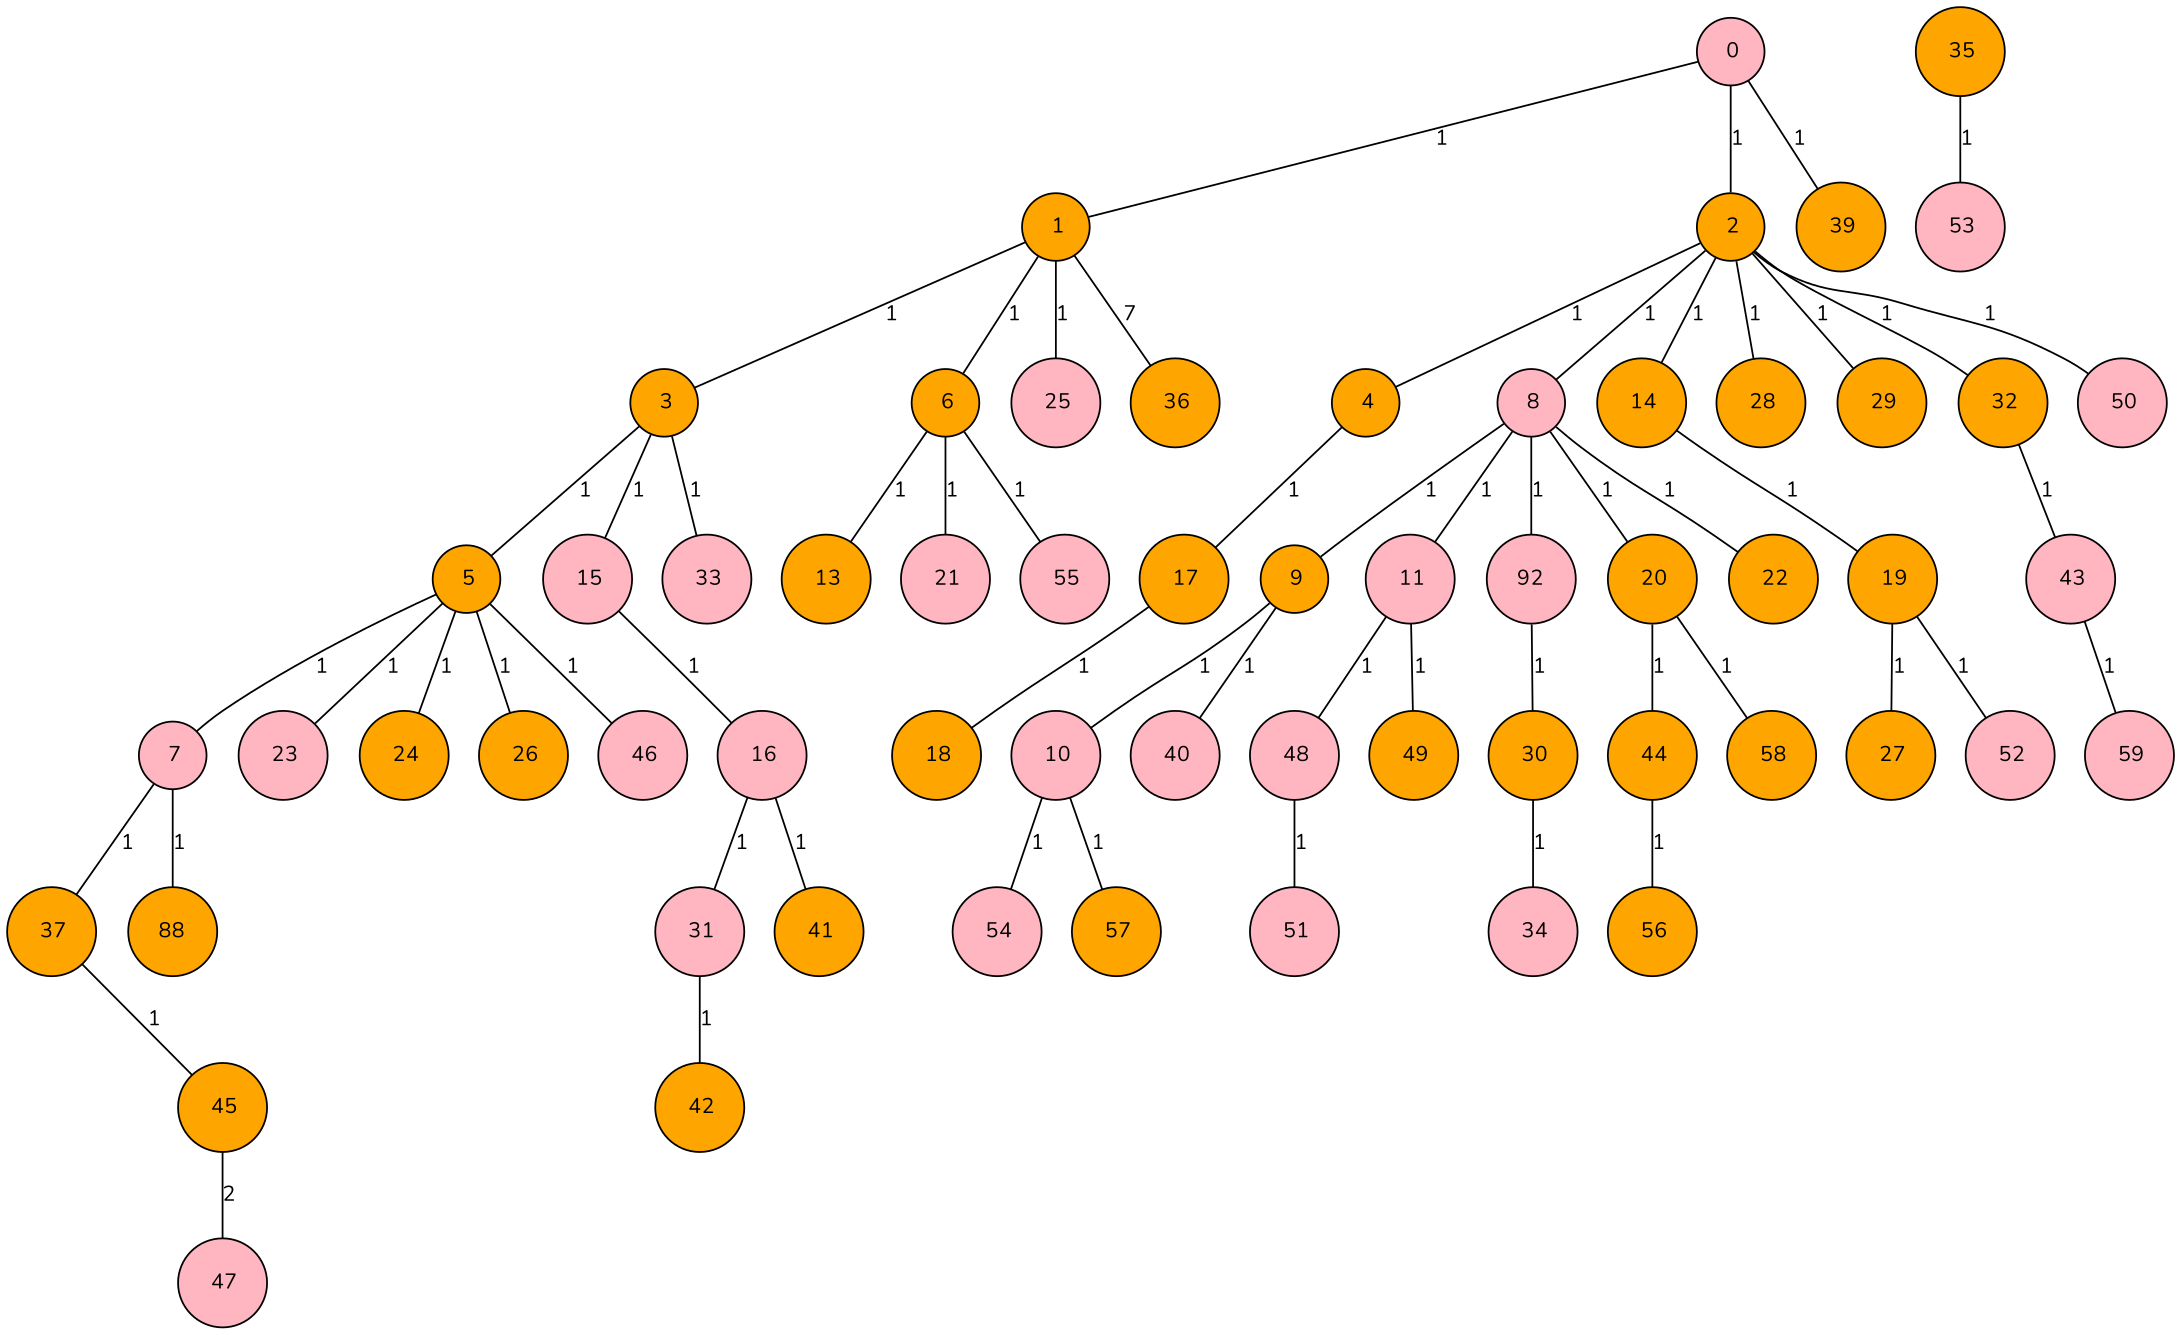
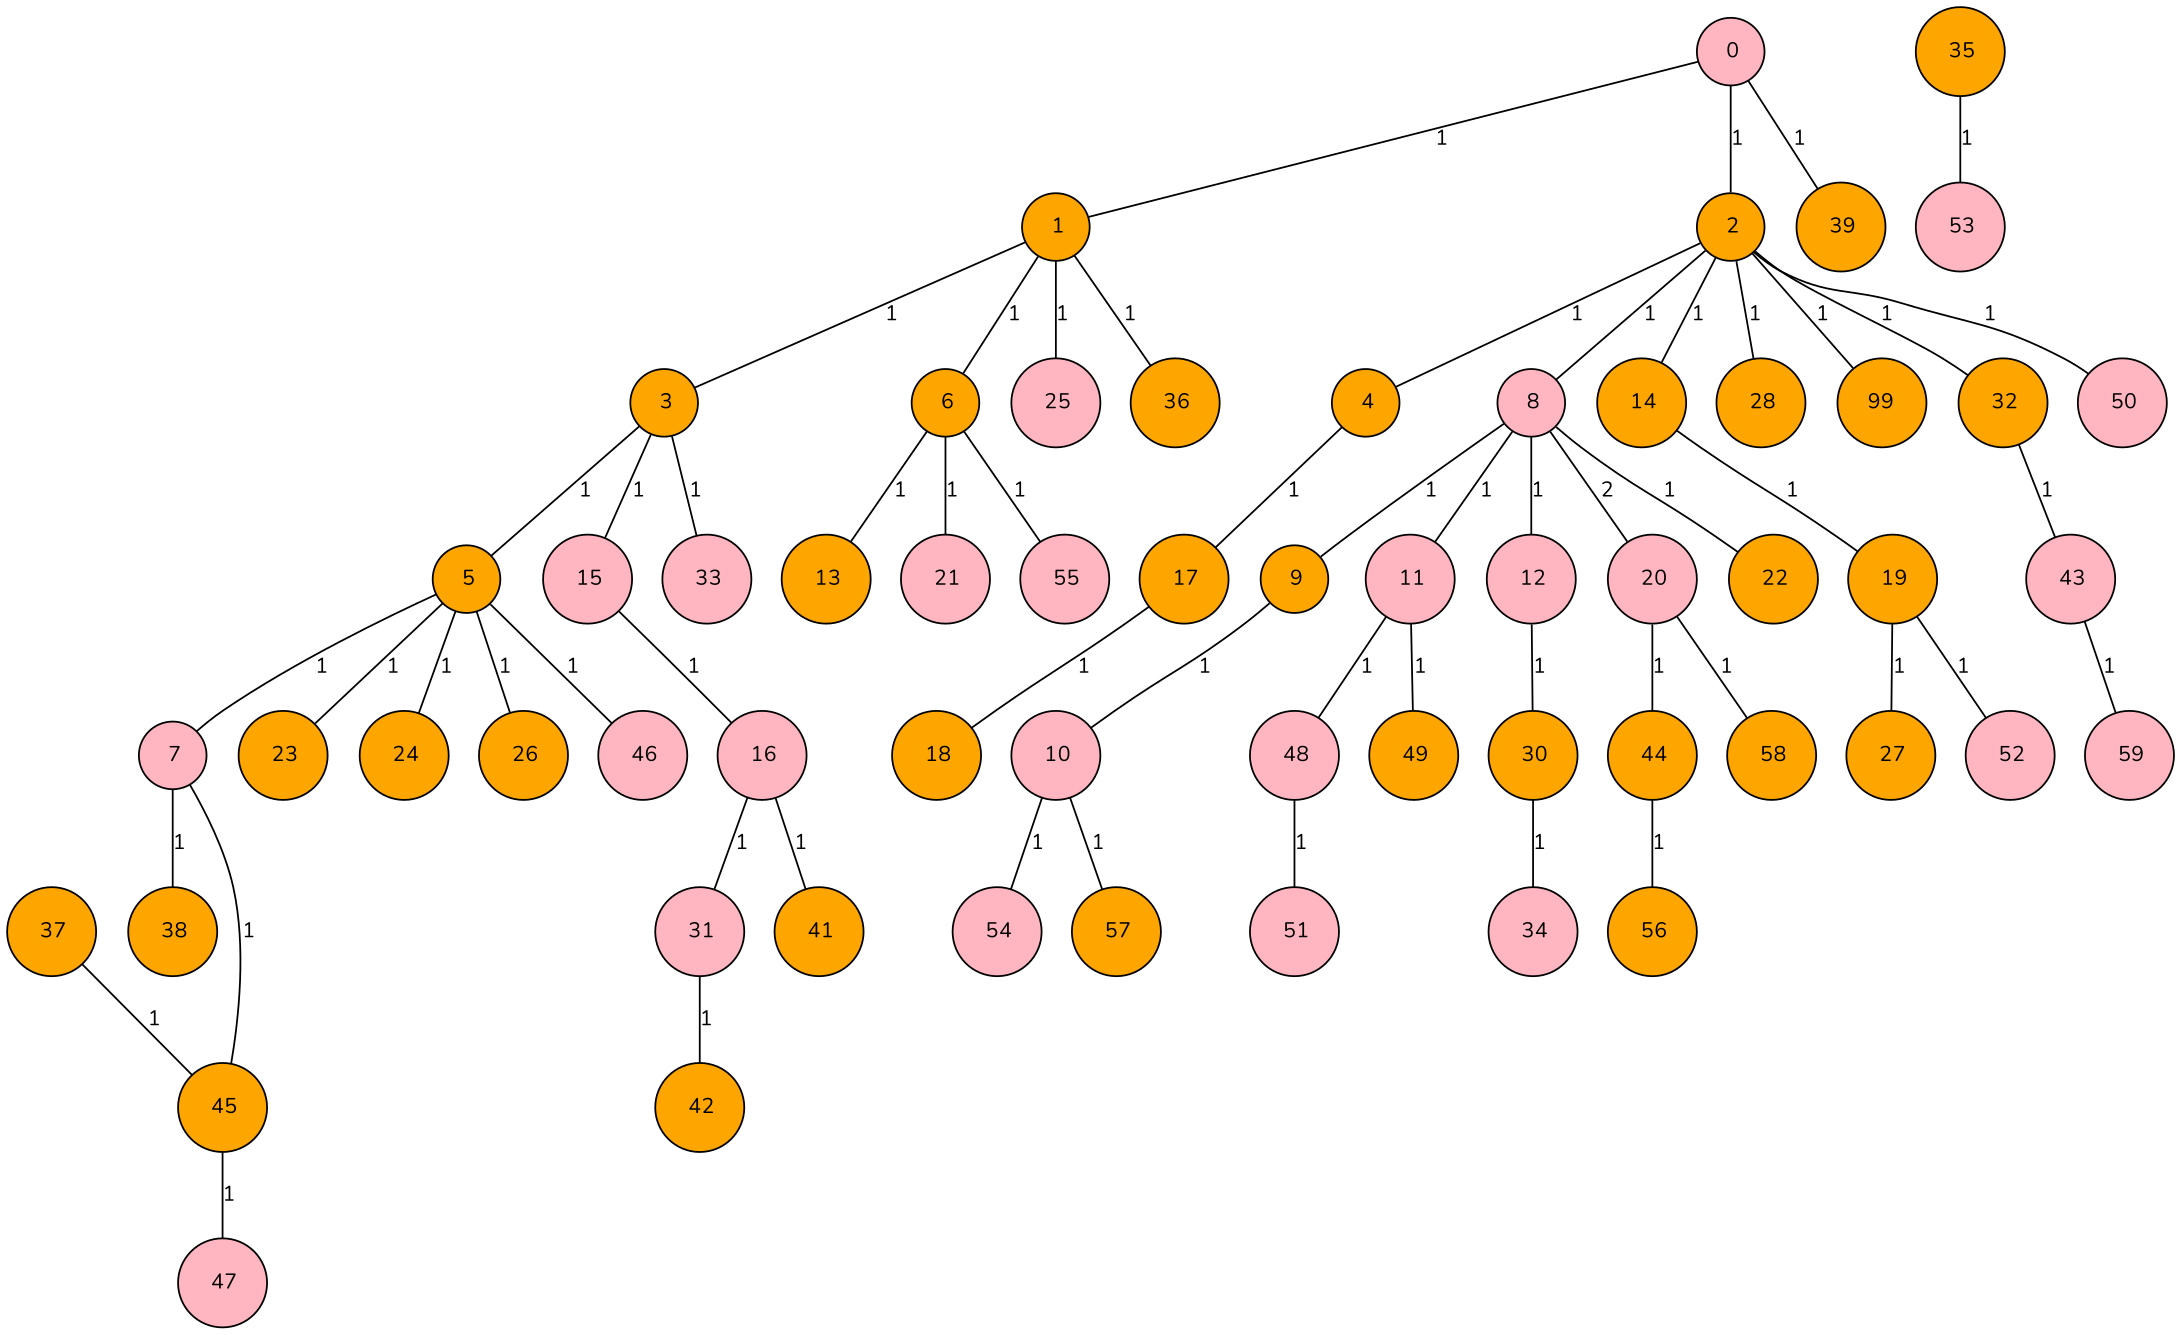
(1131, 315) -> (1131, 315)
(1882, 403) -> (1882, 403)
(1608, 491) -> (1608, 491)
(1531, 579) -> (1531, 579)
(1652, 579) -> (1652, 579)
(283, 755) -> (283, 755)
(1175, 755) -> none
(115, 839) -> (238, 920)
(173, 932) -> (173, 932)
(230, 1195) -> (230, 1195)
